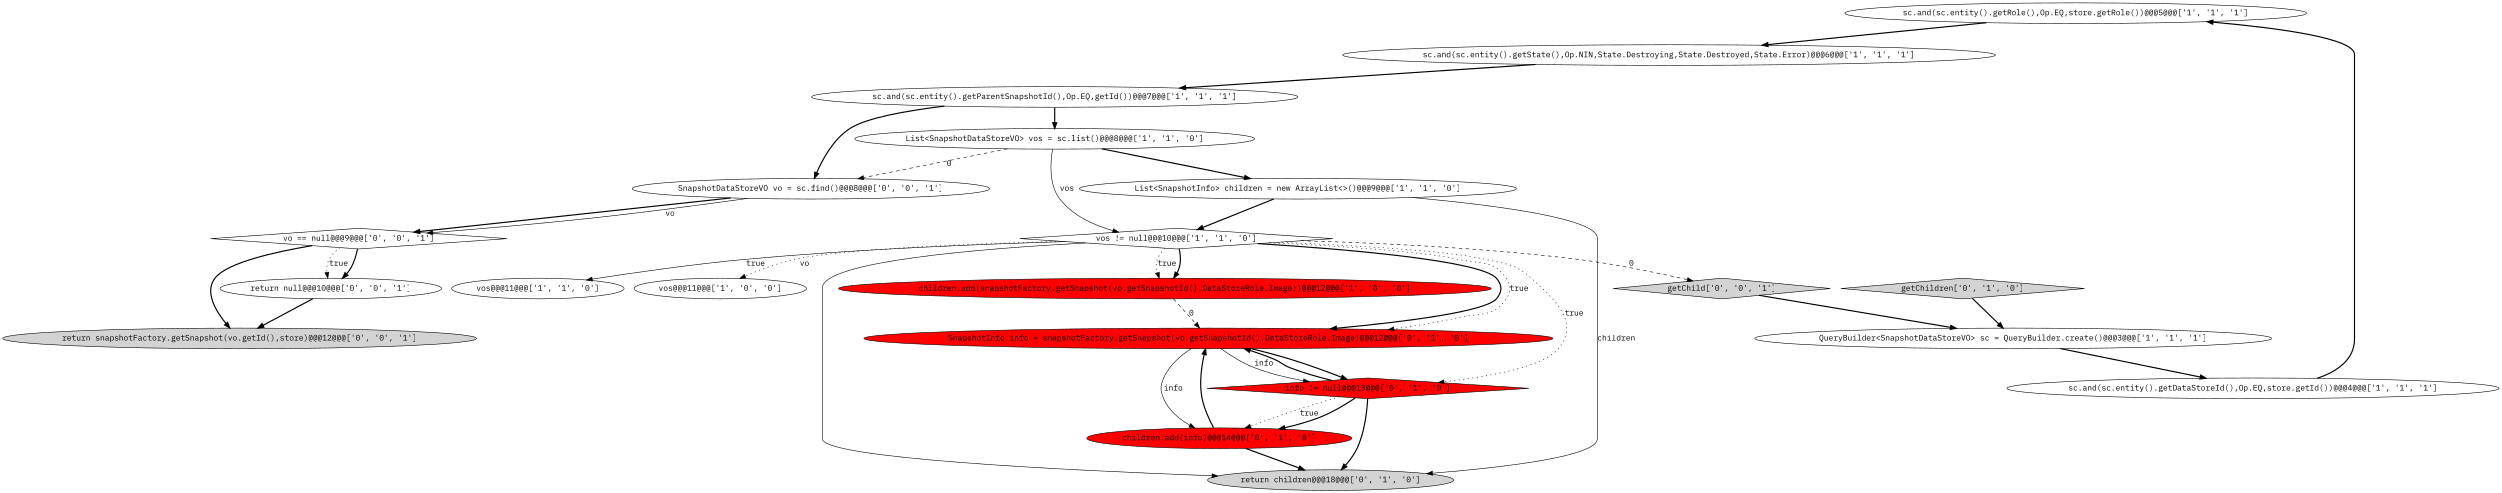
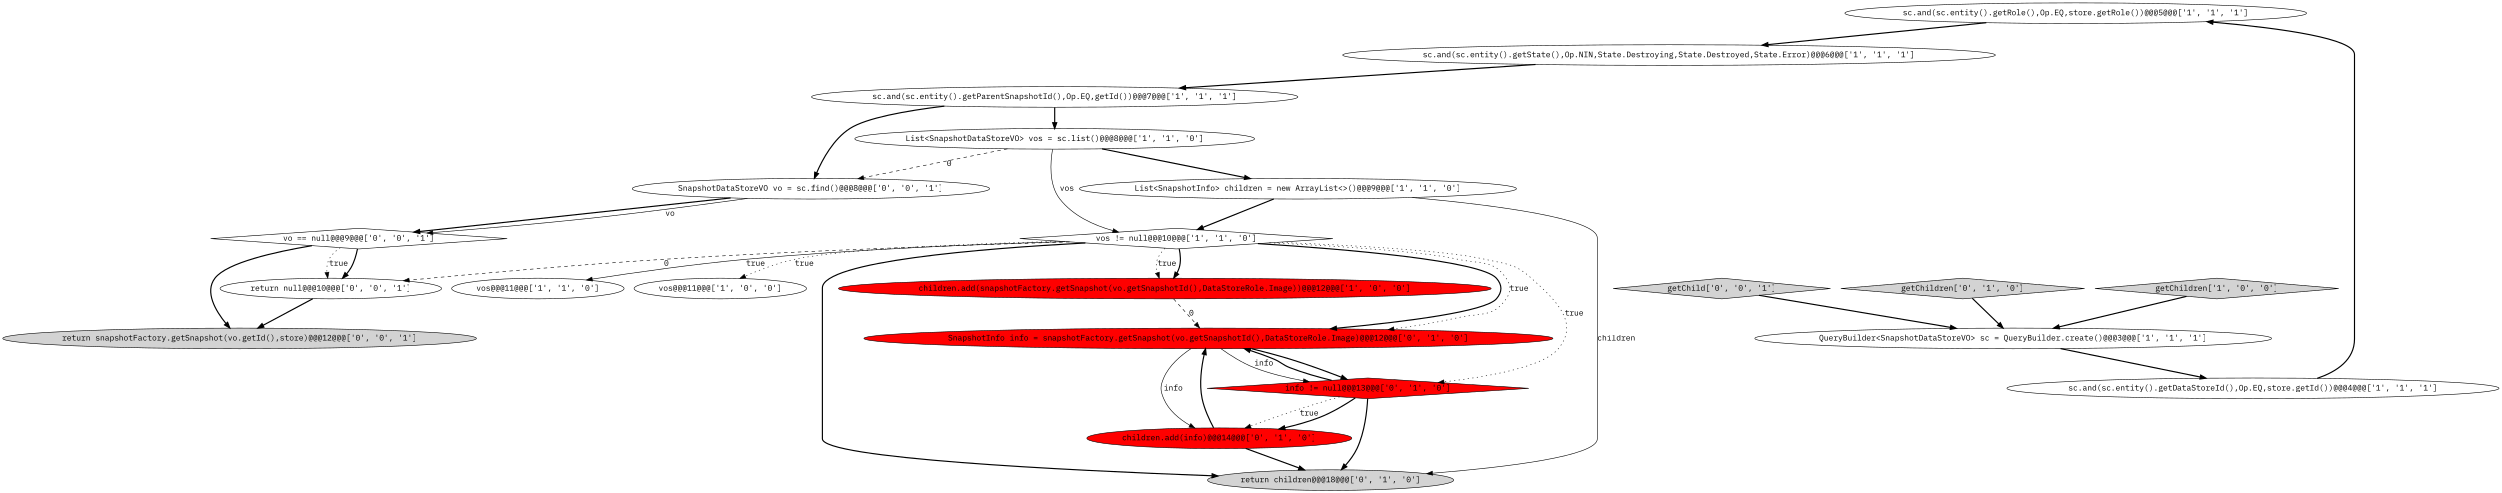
(1495, 251) -> (739, 255)
(805, 264) -> (805, 264)
none -> (2217, 289)
(822, 424) -> (822, 424)
